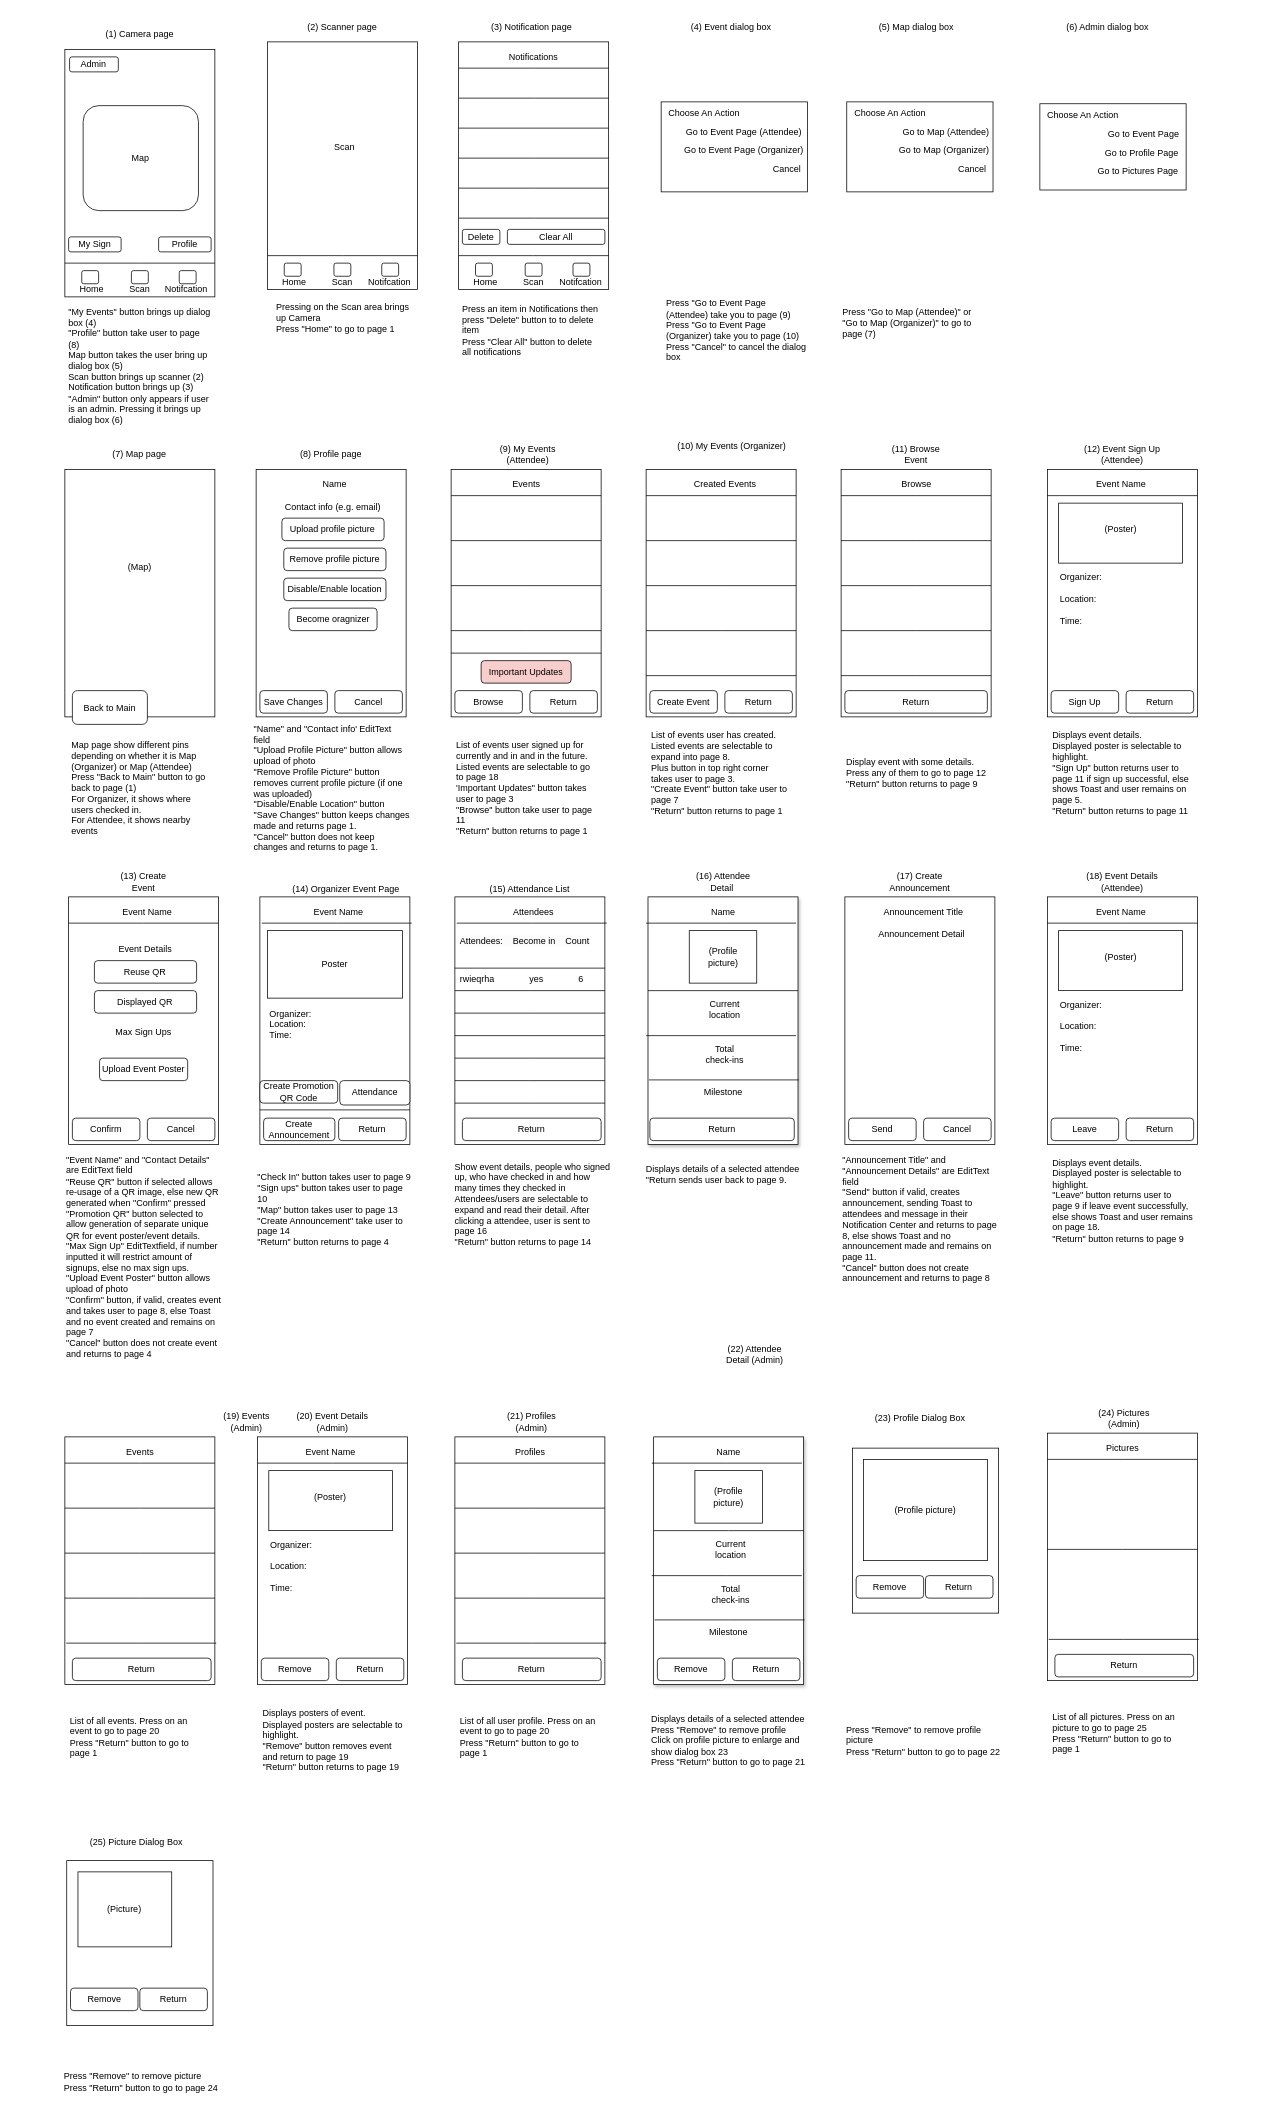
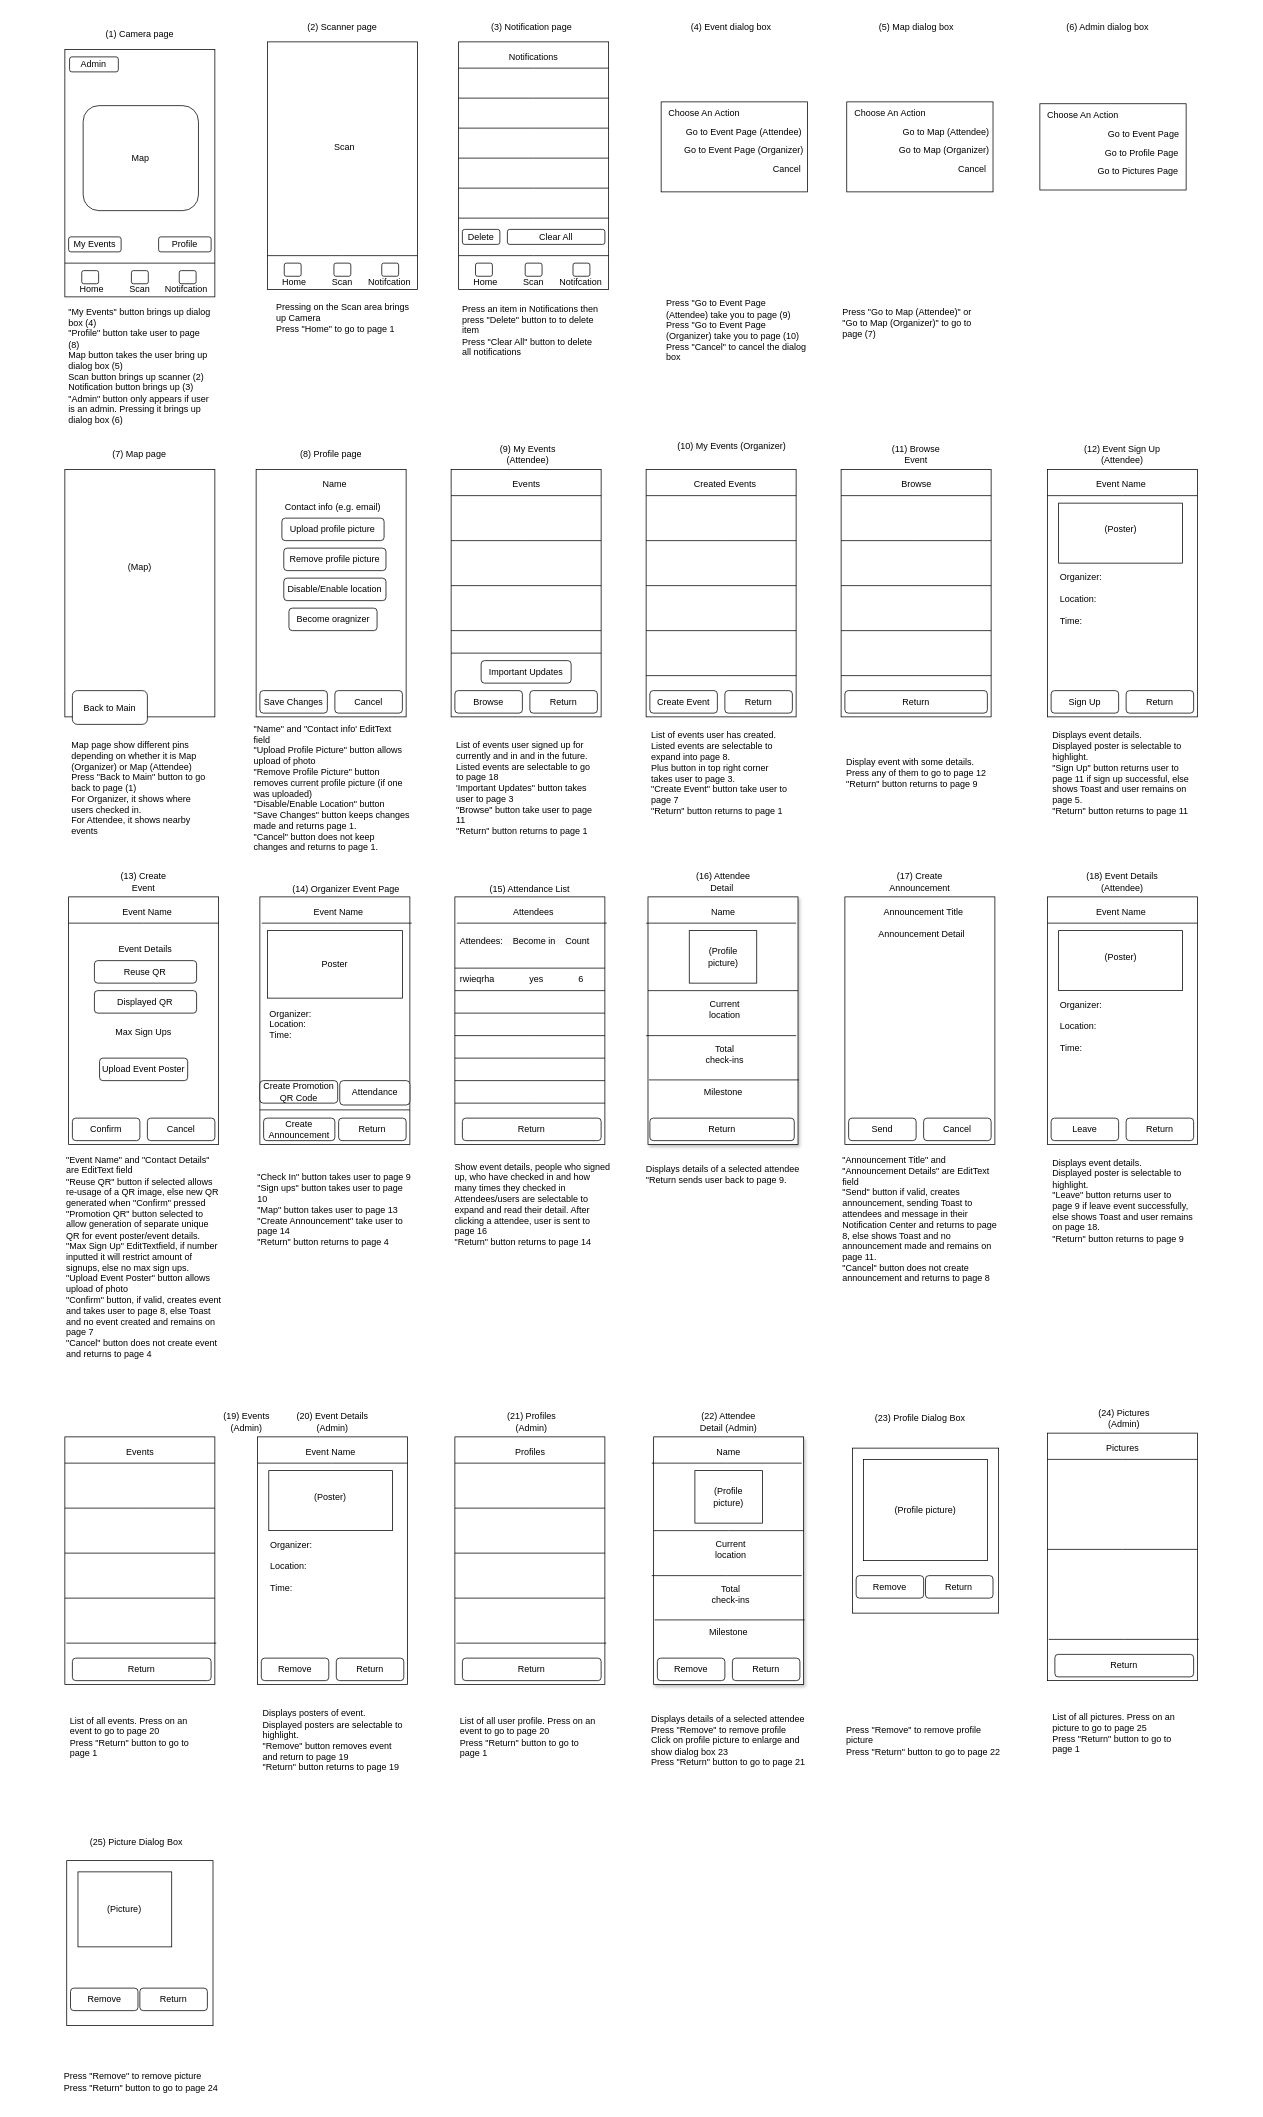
(95, 244) -> (95, 244)
(526, 672) -> (526, 672)
(755, 1354) -> (729, 1422)
